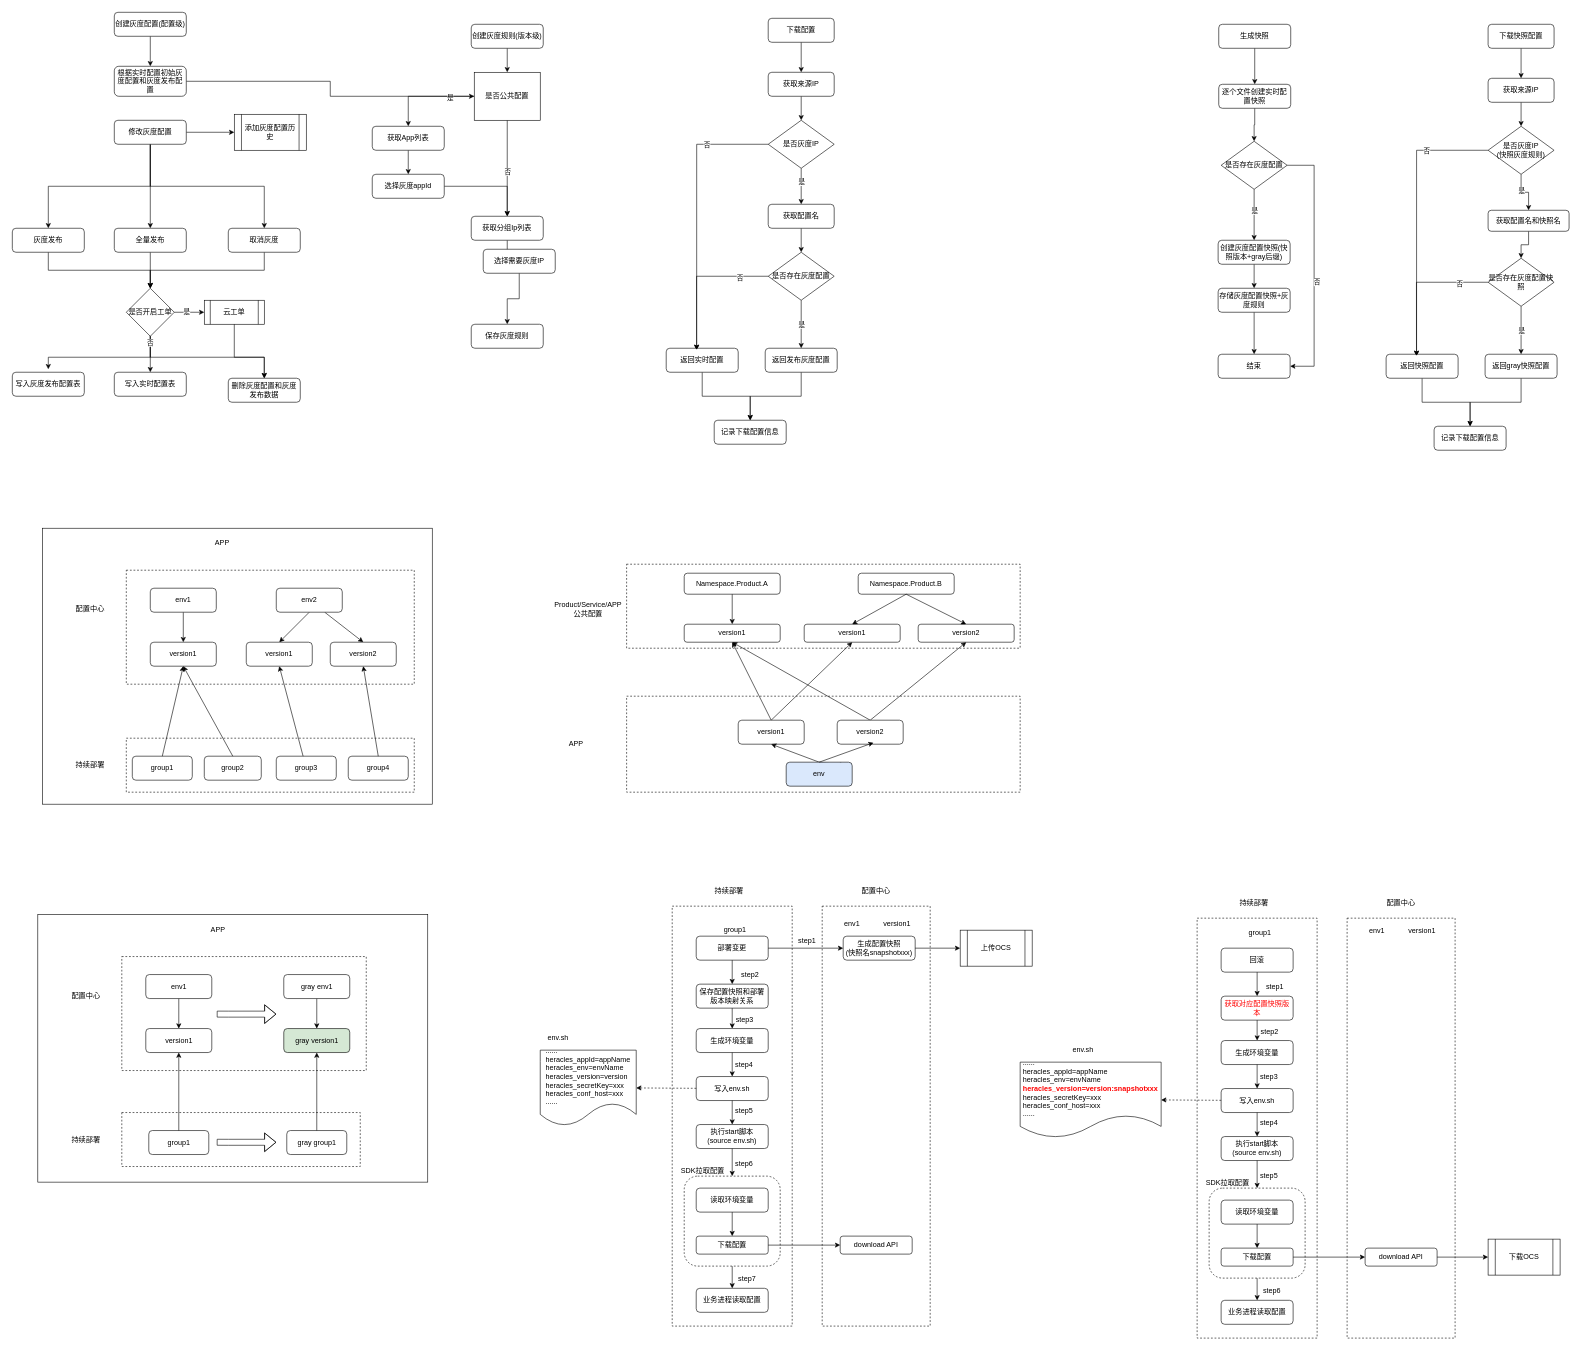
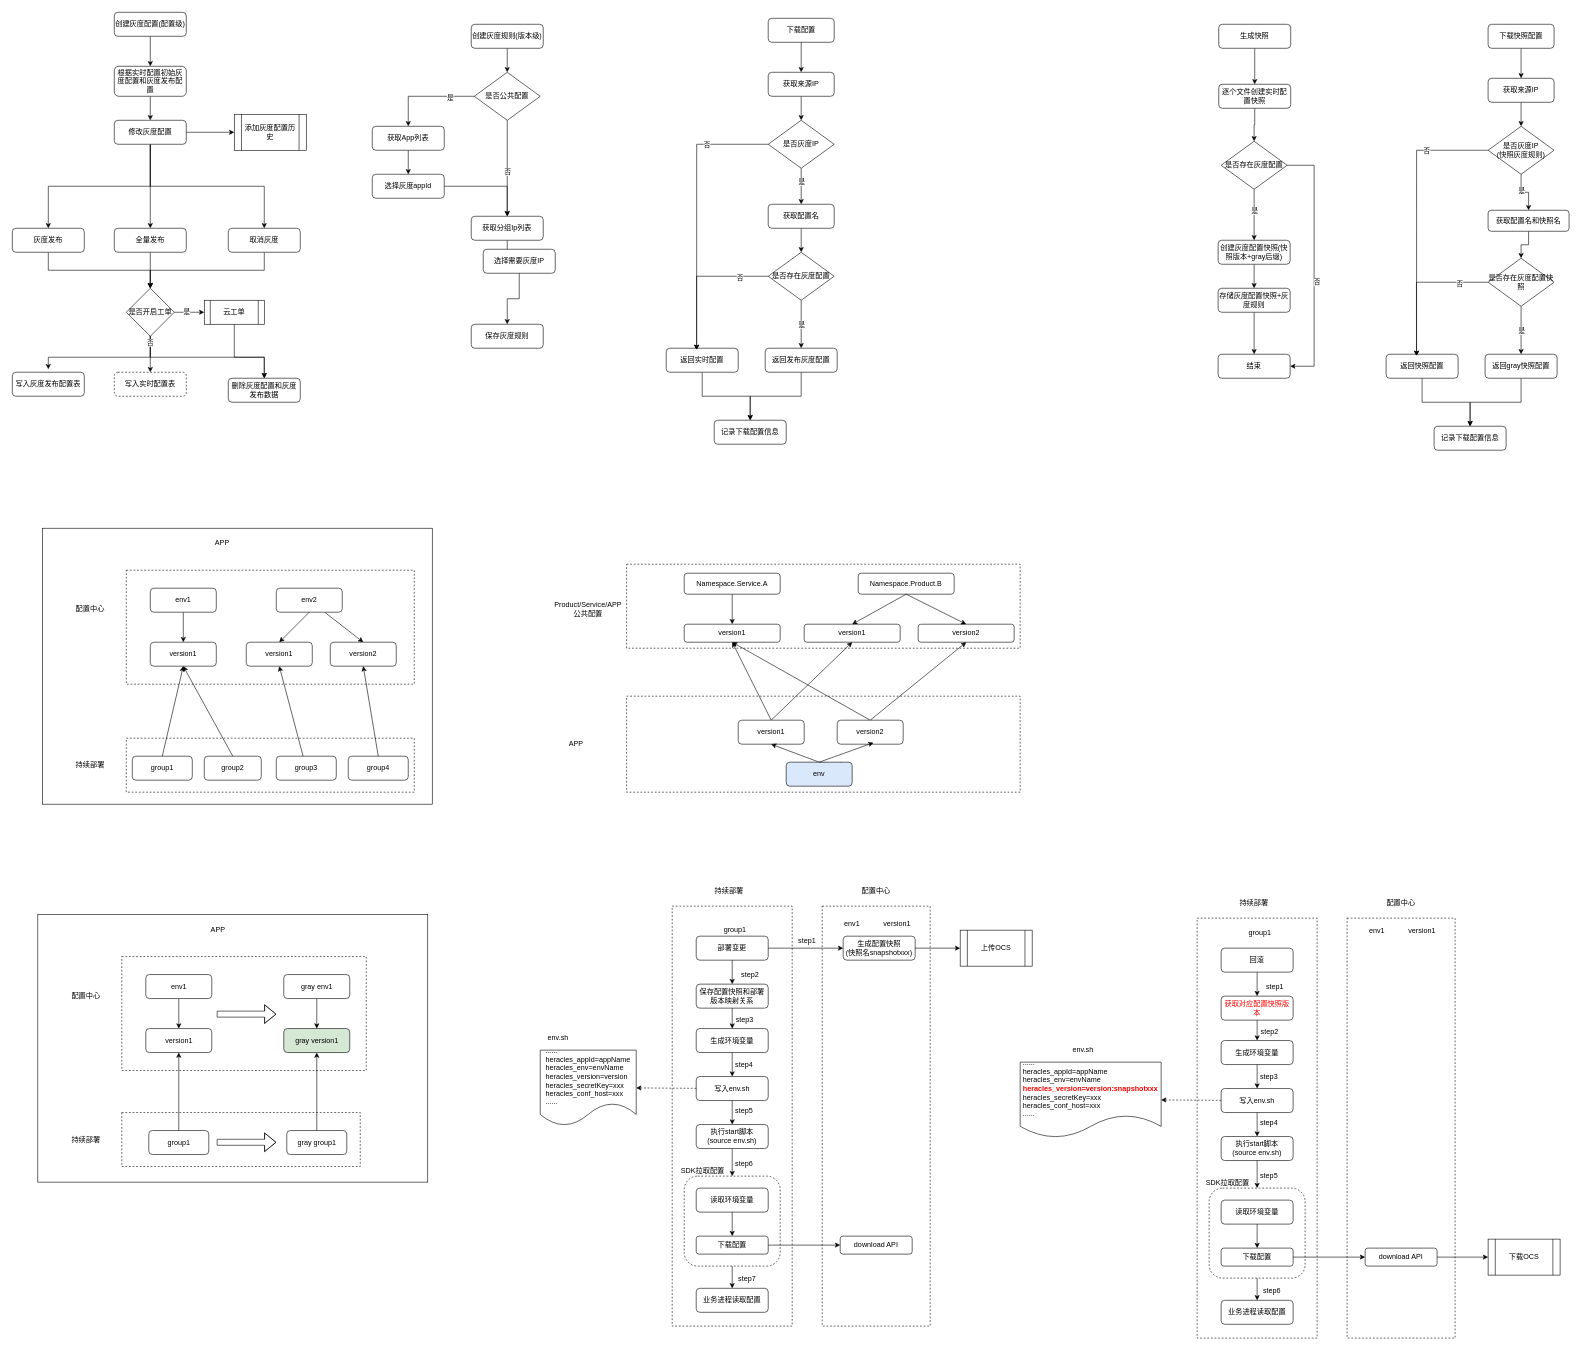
(303, 81) -> (150, 114)
(507, 96) -> (507, 96)
(150, 384) -> (150, 384)
(732, 584) -> (732, 584)
